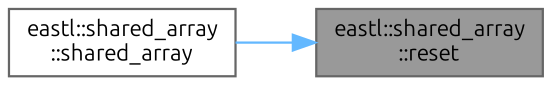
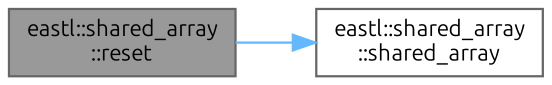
(264, 43) -> (264, 43)
